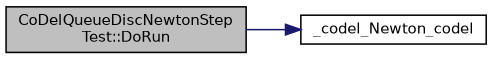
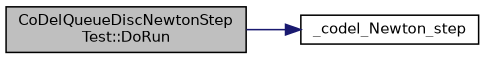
(394, 30) -> (390, 30)
